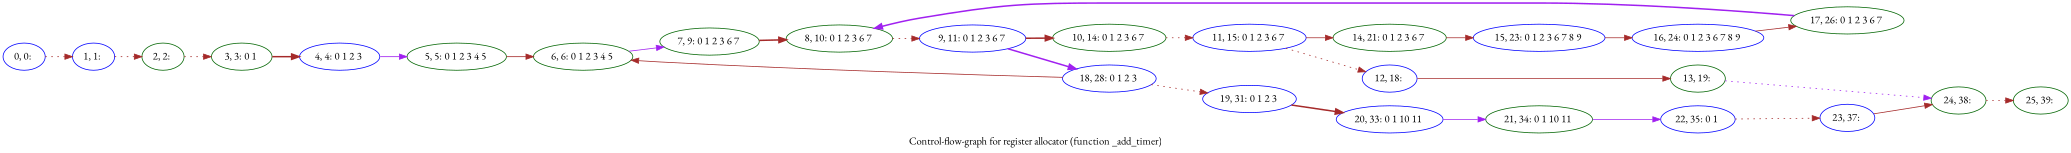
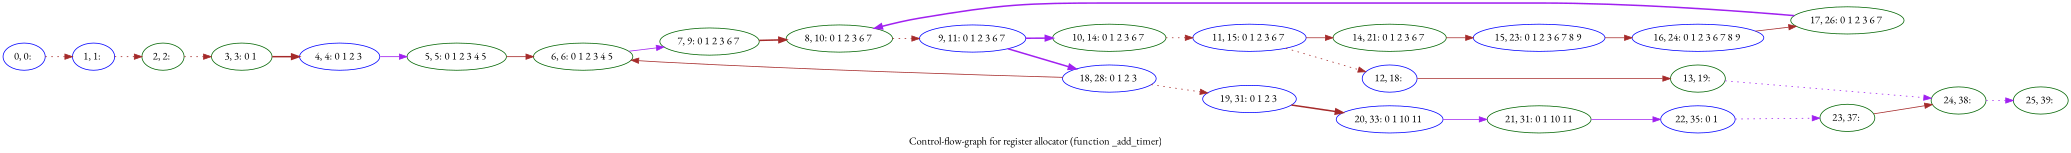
(1035, 38) -> (1035, 38)
(1996, 100) -> (1996, 100)
(1847, 118) -> (1847, 118)
(1539, 119) -> (1539, 119)
(1774, 119) -> (1774, 119)
